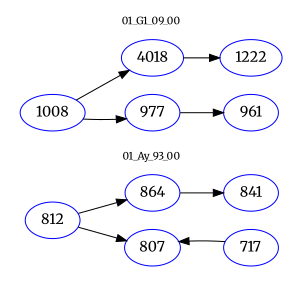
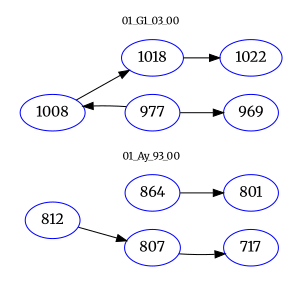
(151, 22) -> (151, 22)
(152, 58) -> (152, 58)
(251, 58) -> (251, 58)
(251, 113) -> (251, 113)
(100, 120) -> (110, 106)
(251, 193) -> (251, 193)
(98, 208) -> none
(207, 241) -> (197, 255)
